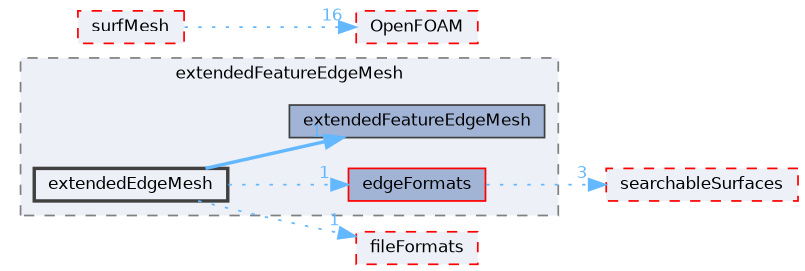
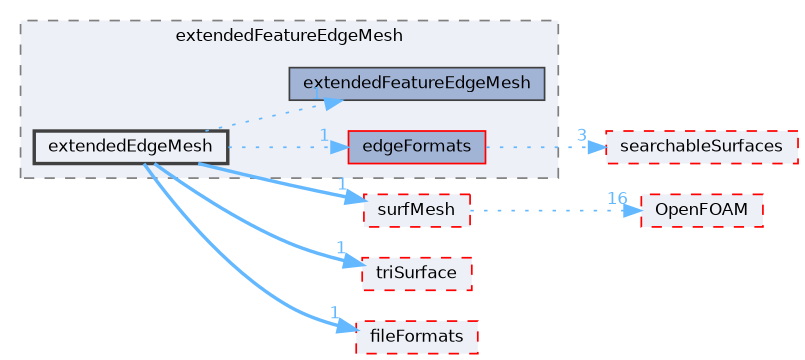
(265, 155) -> (265, 117)
none -> (306, 188)
(268, 218) -> (229, 261)
none -> (417, 274)
